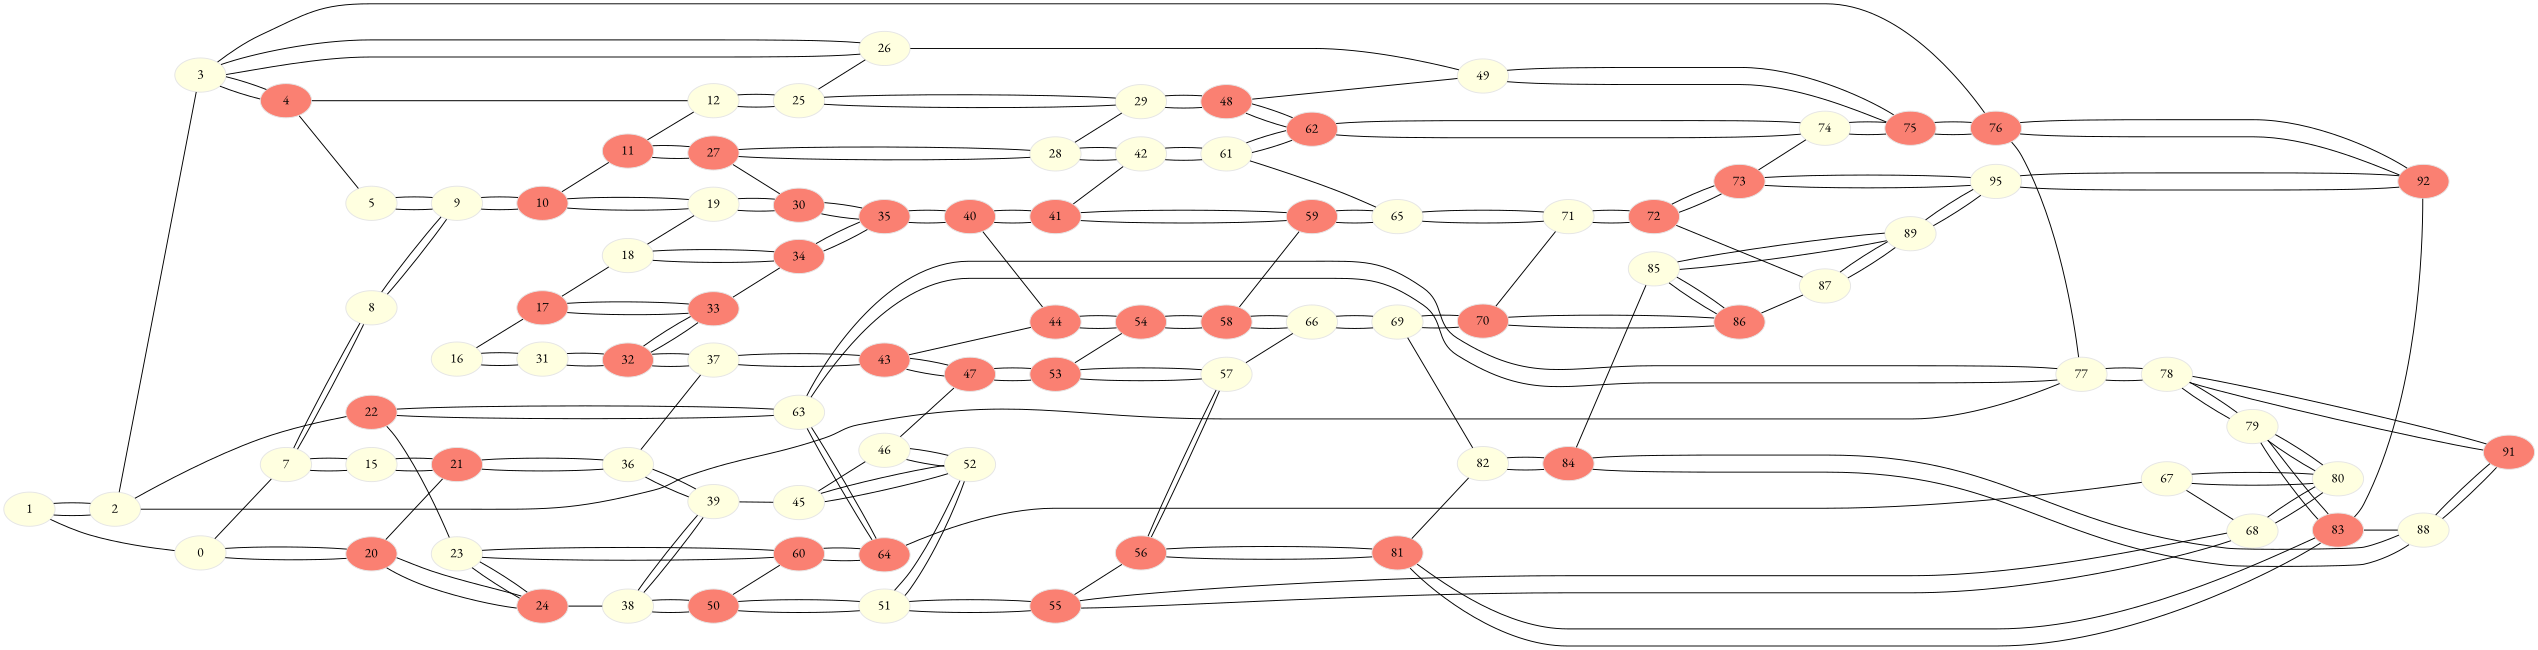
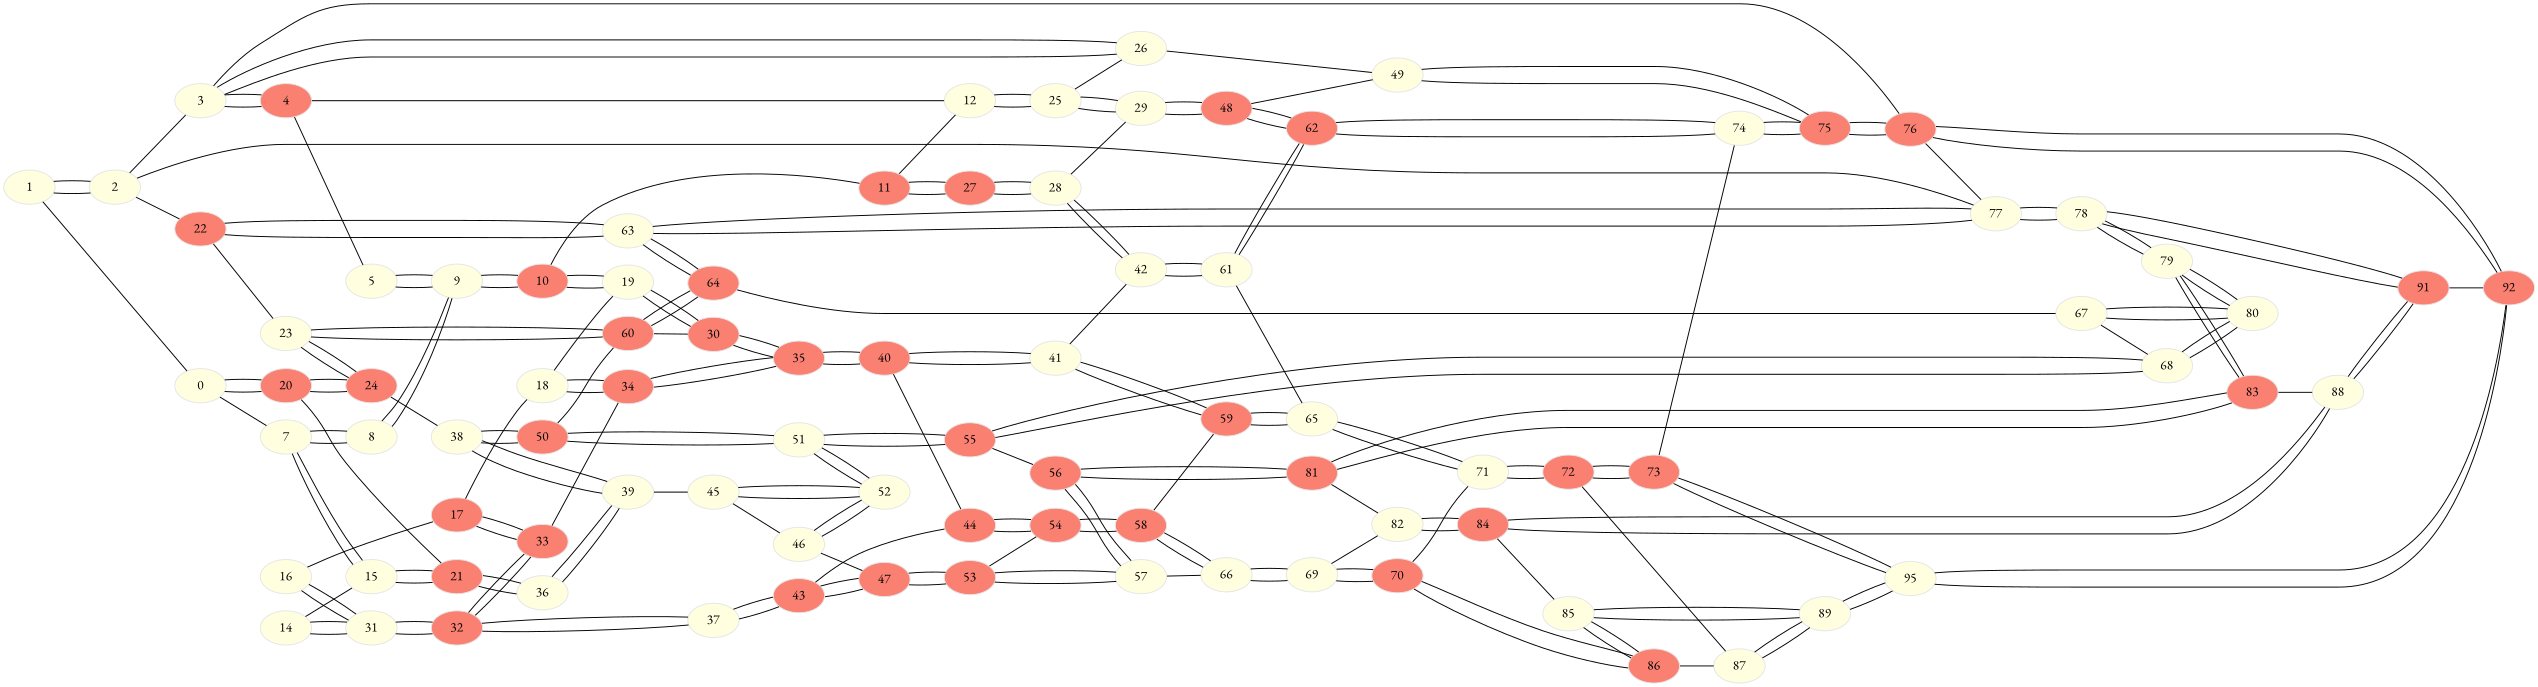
(756, 179) -> (671, 334)
(1055, 217) -> (1055, 358)
(2408, 363) -> (2466, 288)
(671, 412) -> none
none -> (286, 628)
